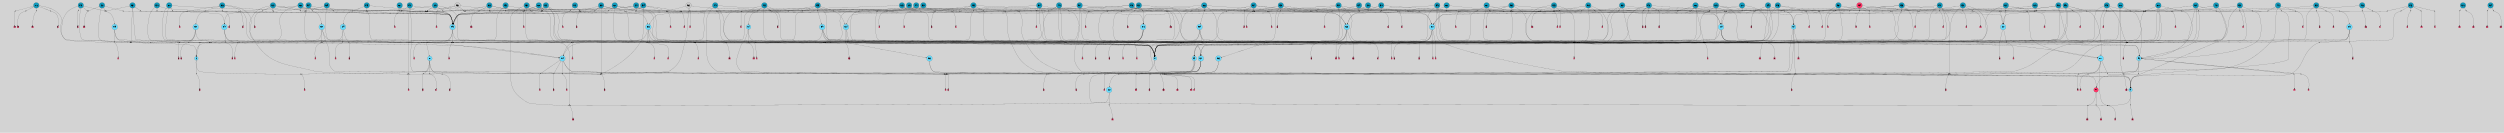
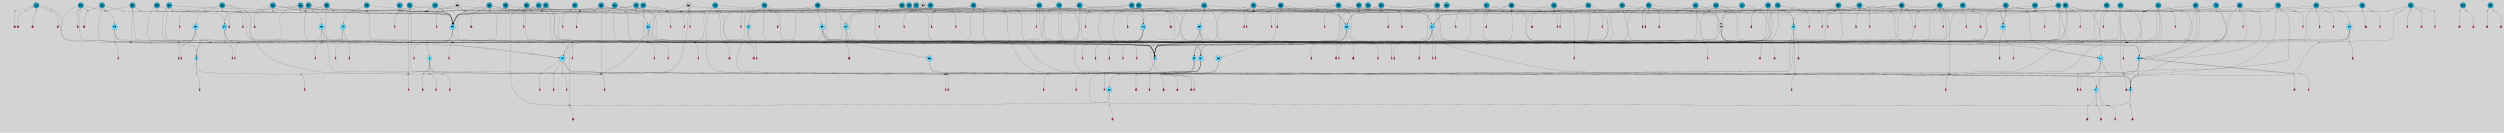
(923, 5) -> (923, 5)
none -> (930, 5)
(1859, 5) -> (1859, 5)
(1721, 27) -> (1721, 27)
(2096, 90) -> (2096, 90)
